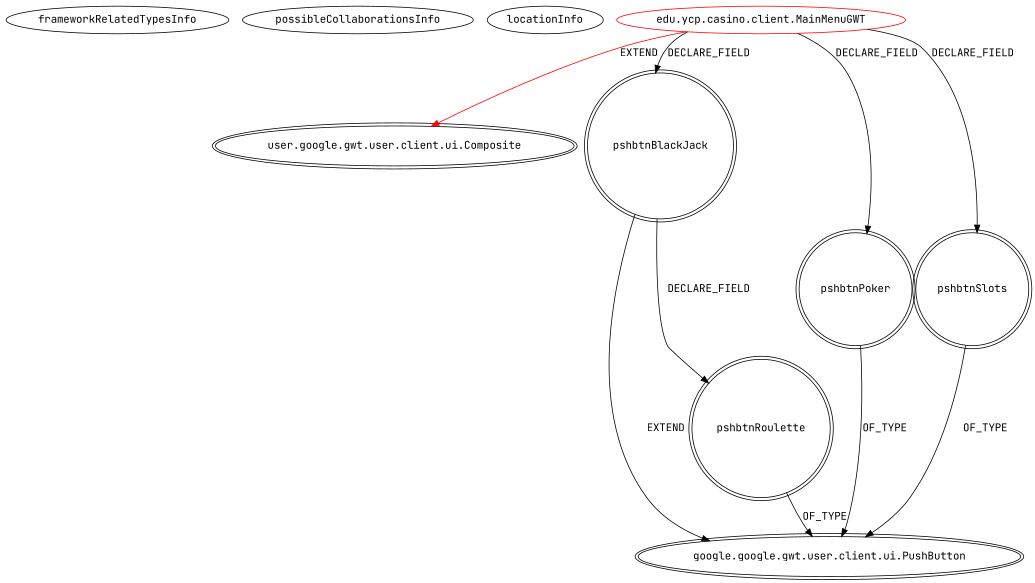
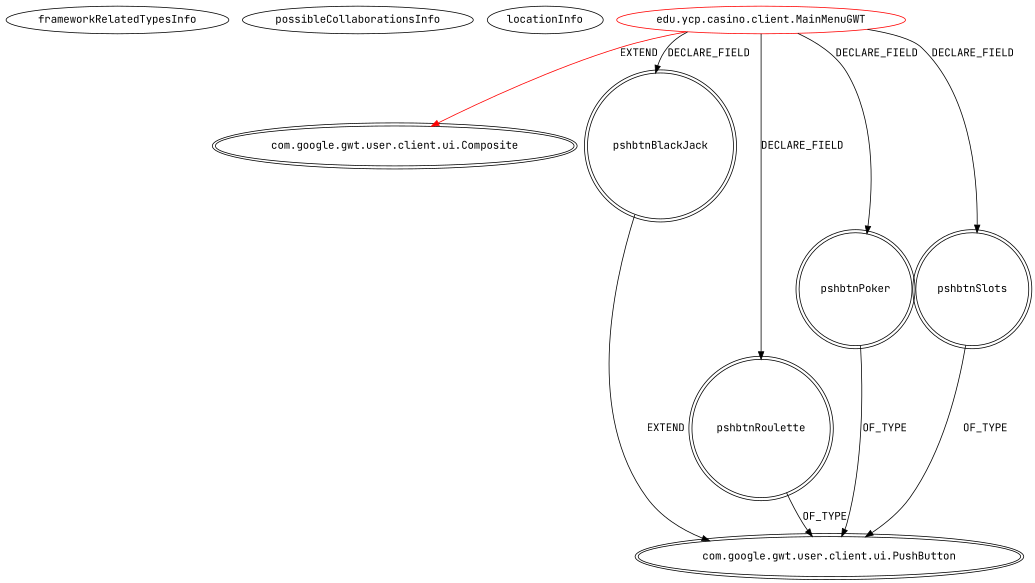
(395, 146) -> (395, 146)
(659, 307) -> (761, 193)
(829, 557) -> (829, 557)
